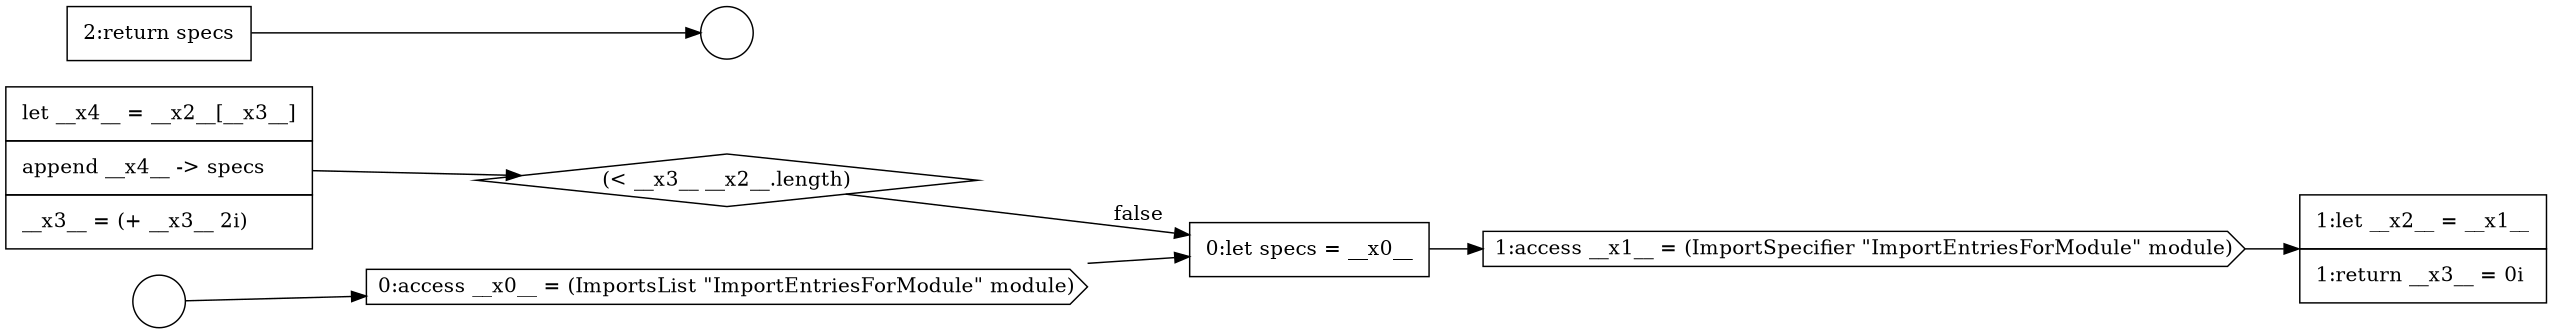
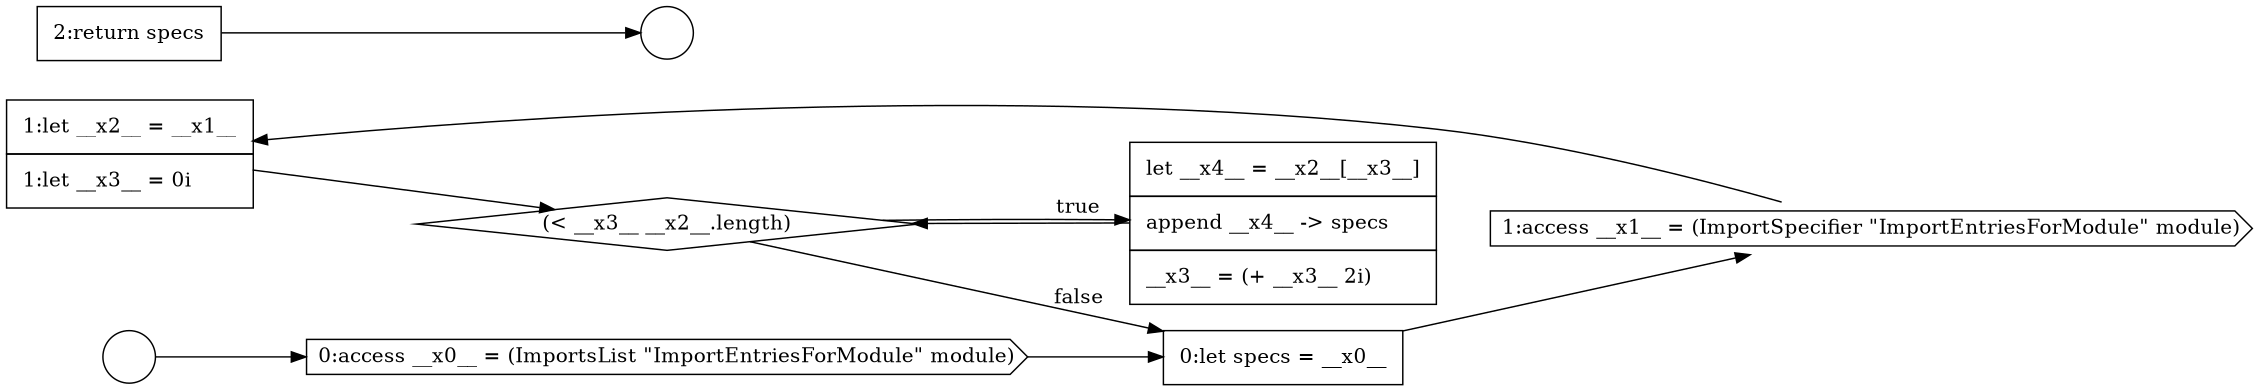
none -> (396, 189)
none -> (999, 219)
(2420, 275) -> (107, 180)
